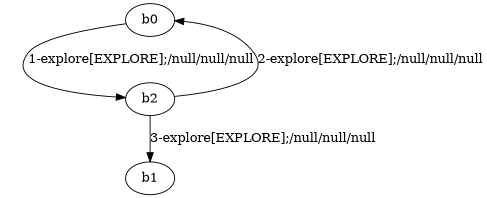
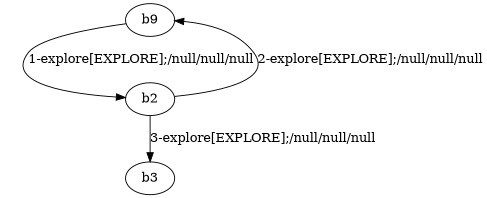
(150, 20) -> (150, 20)
(150, 178) -> (150, 178)
